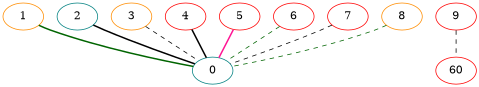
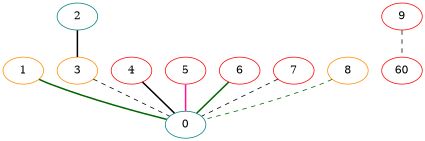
(253, 44) -> (213, 98)
(144, 46) -> (77, 44)
